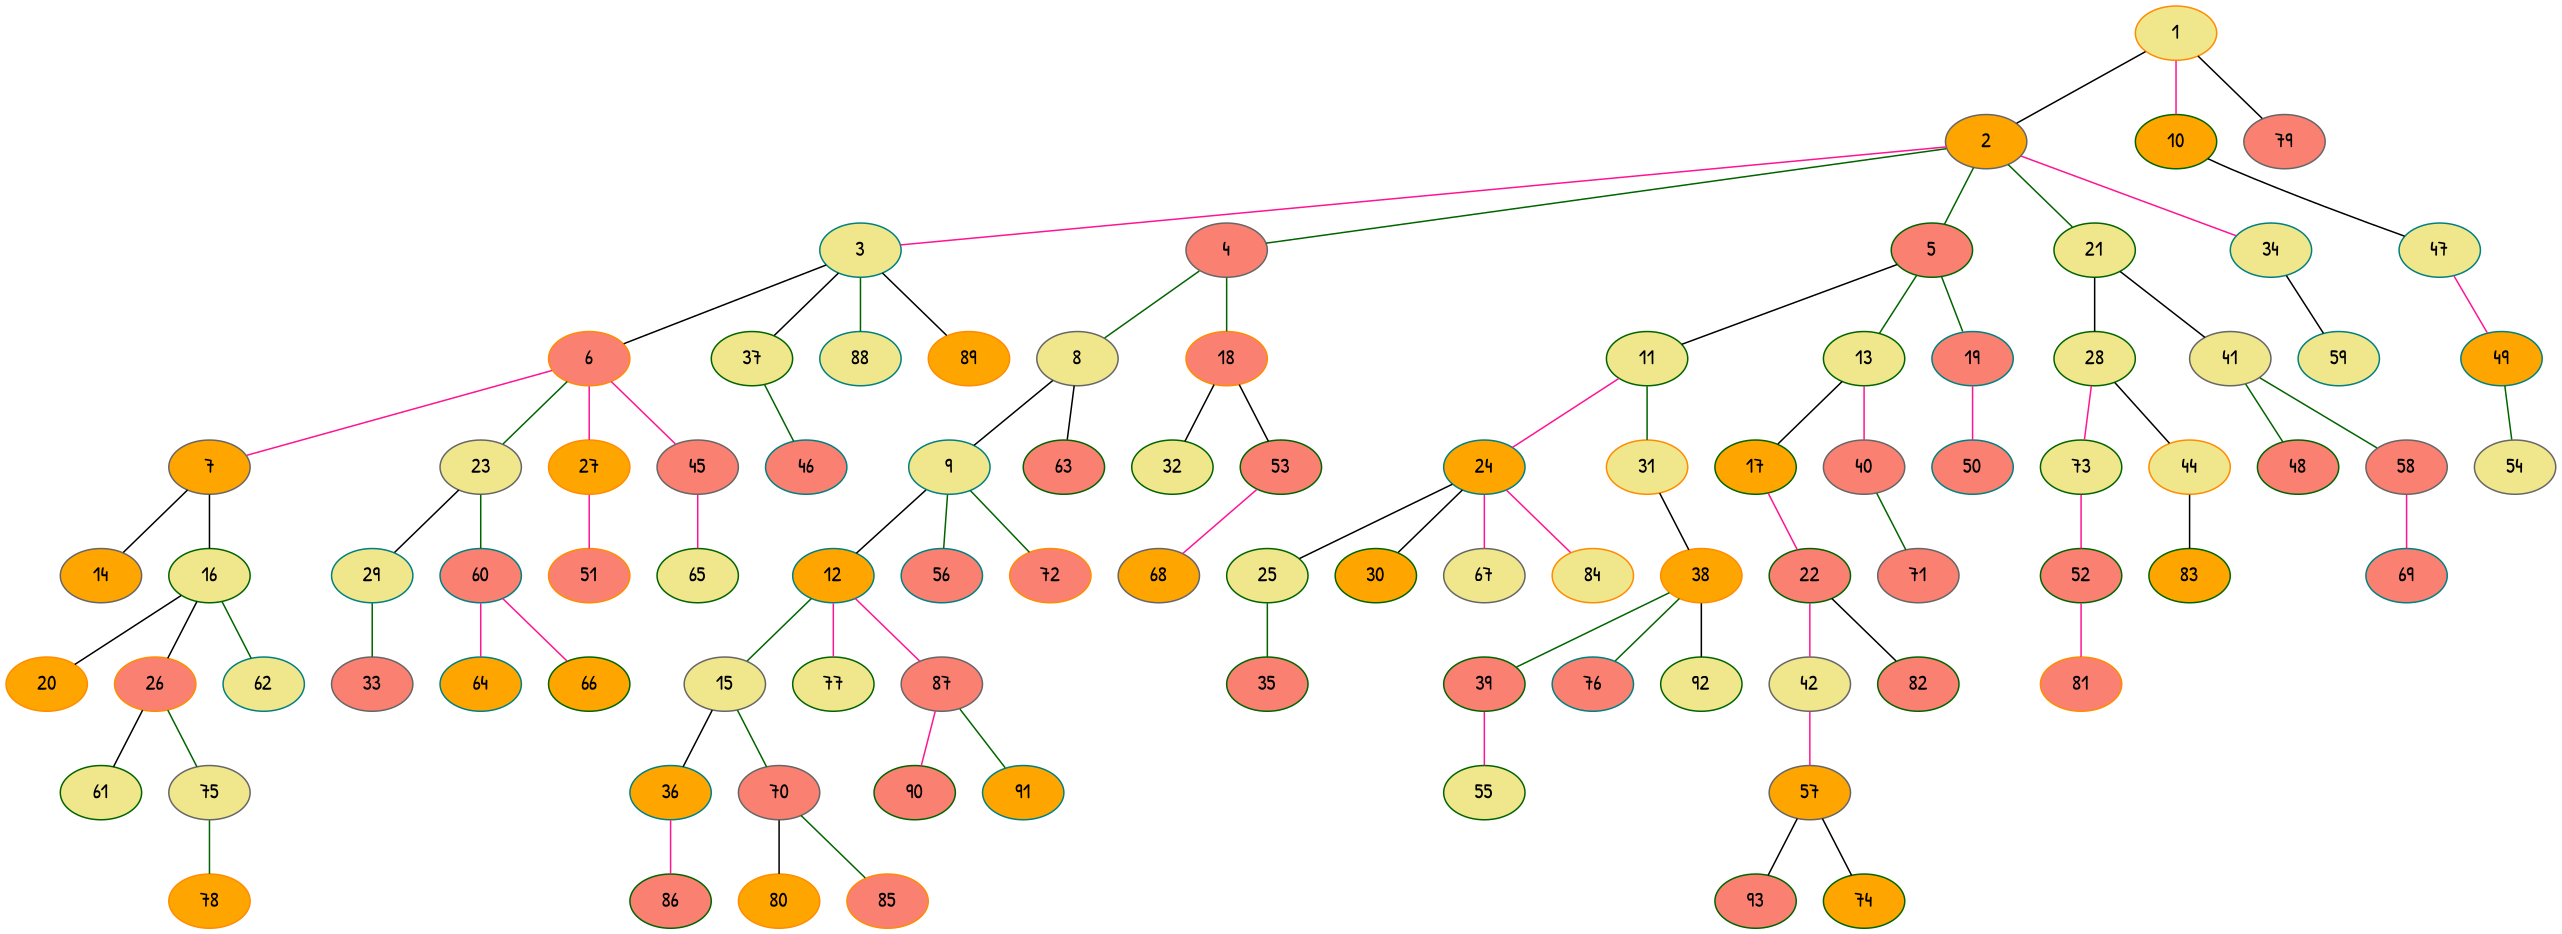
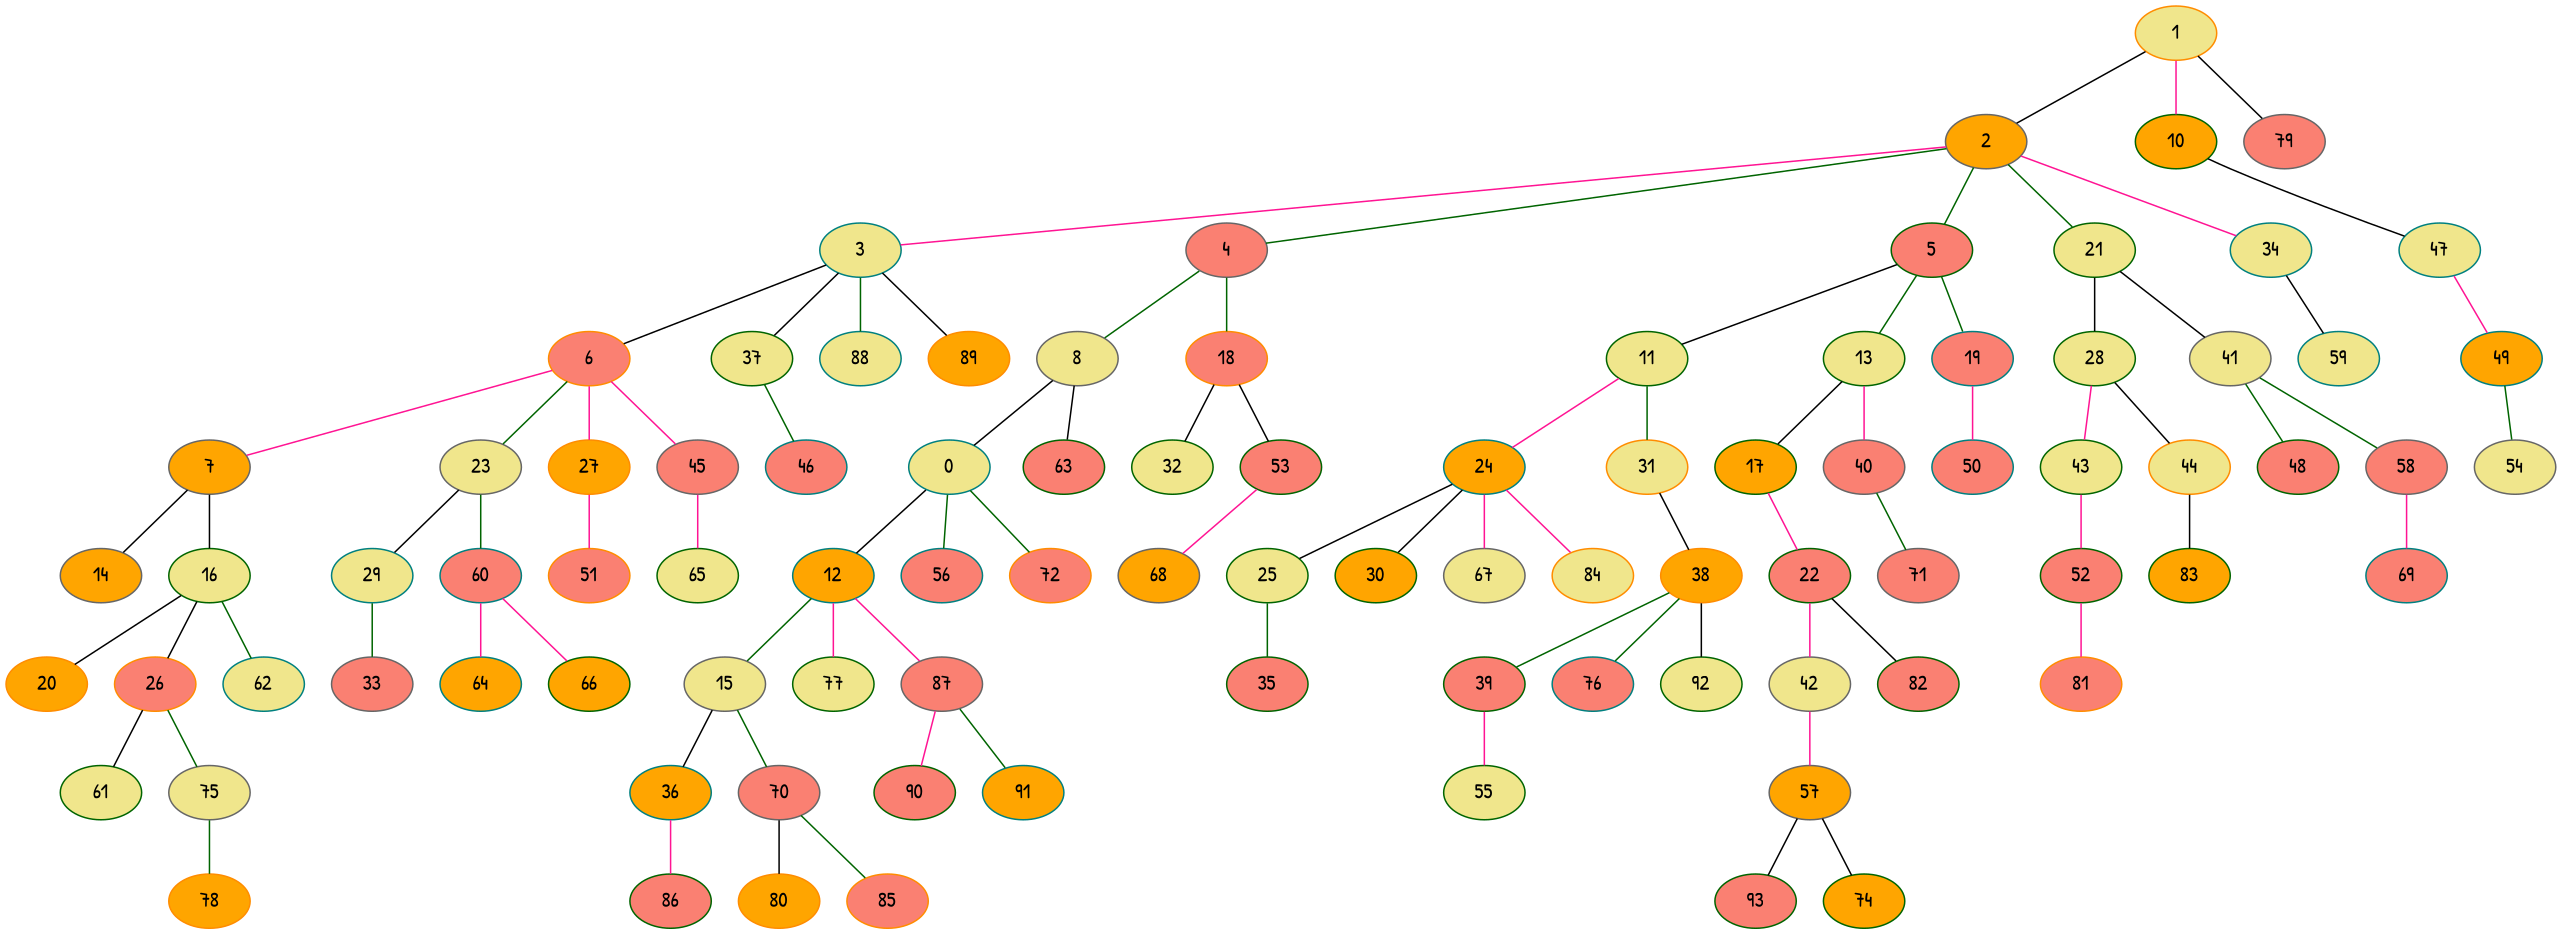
(949, 467) -> (949, 467)
(2081, 467) -> (2081, 467)
